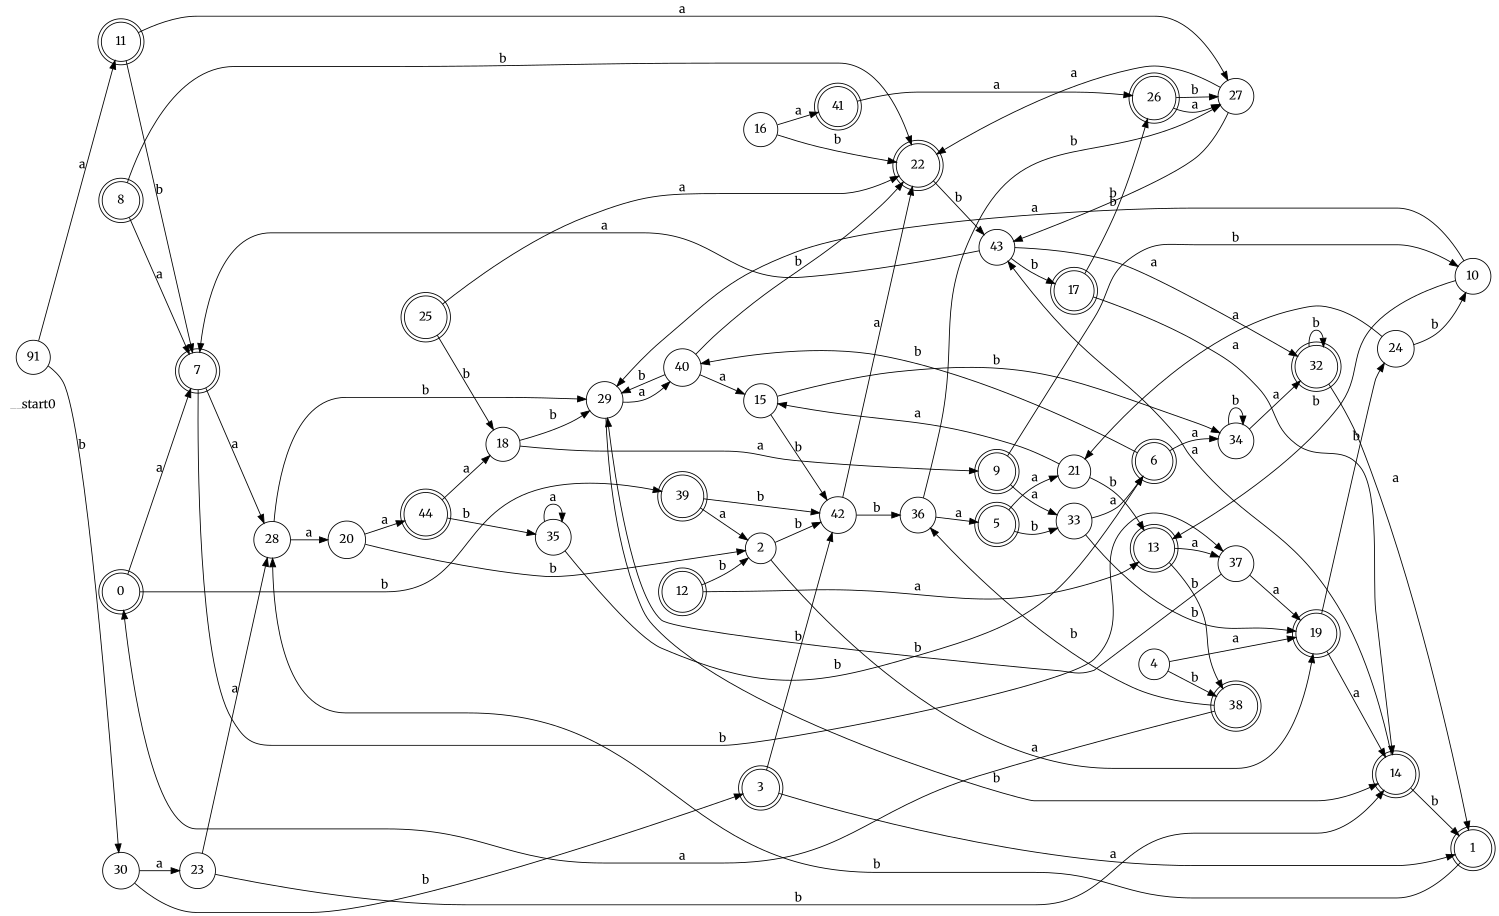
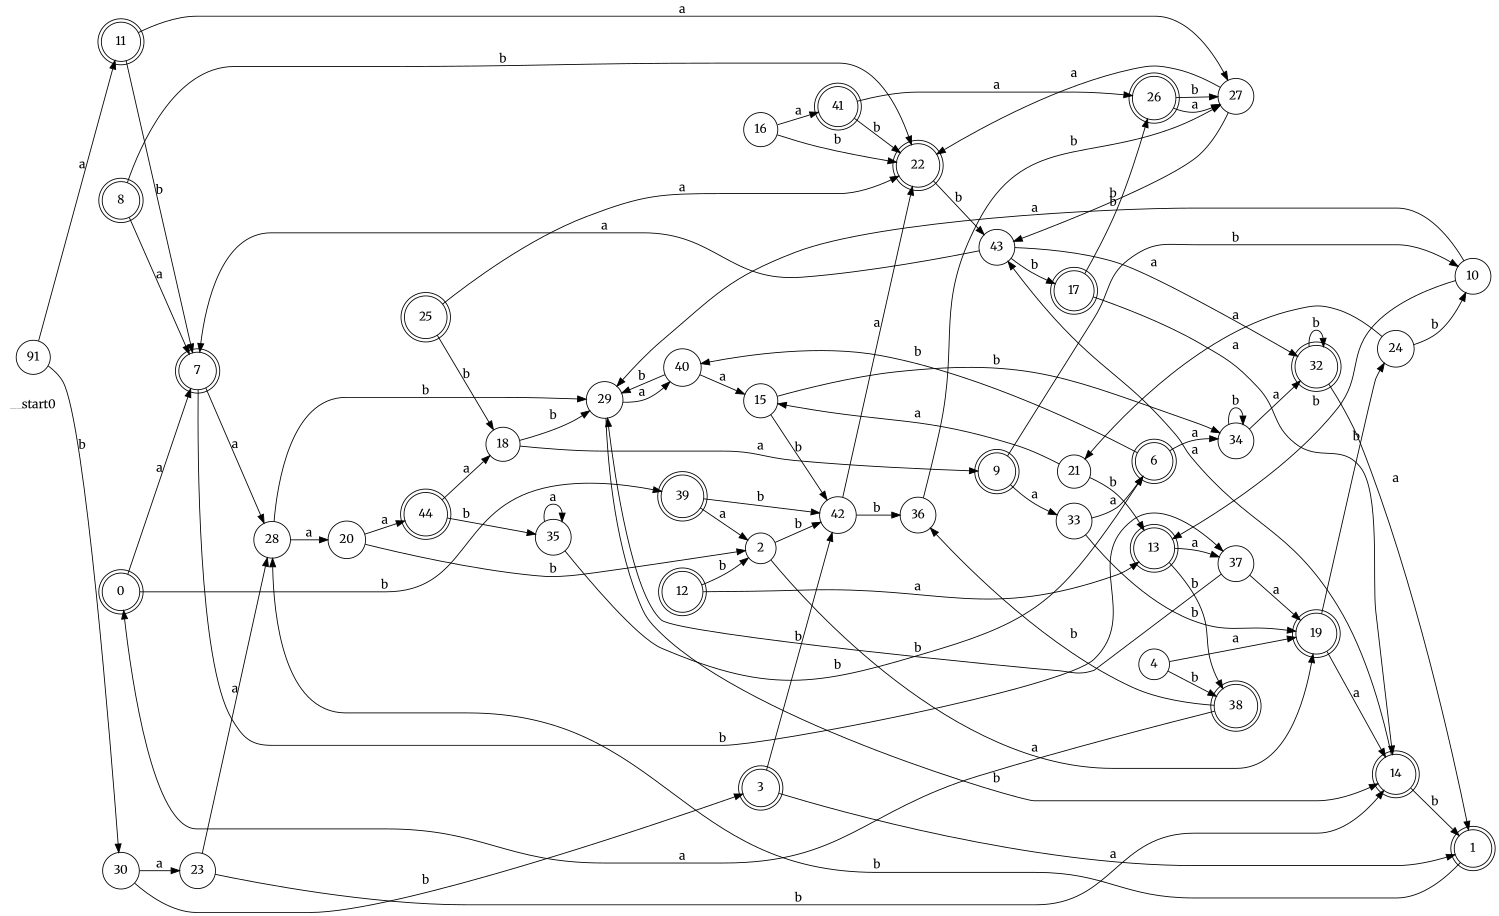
(797, 272) -> (874, 133)
(997, 524) -> none
